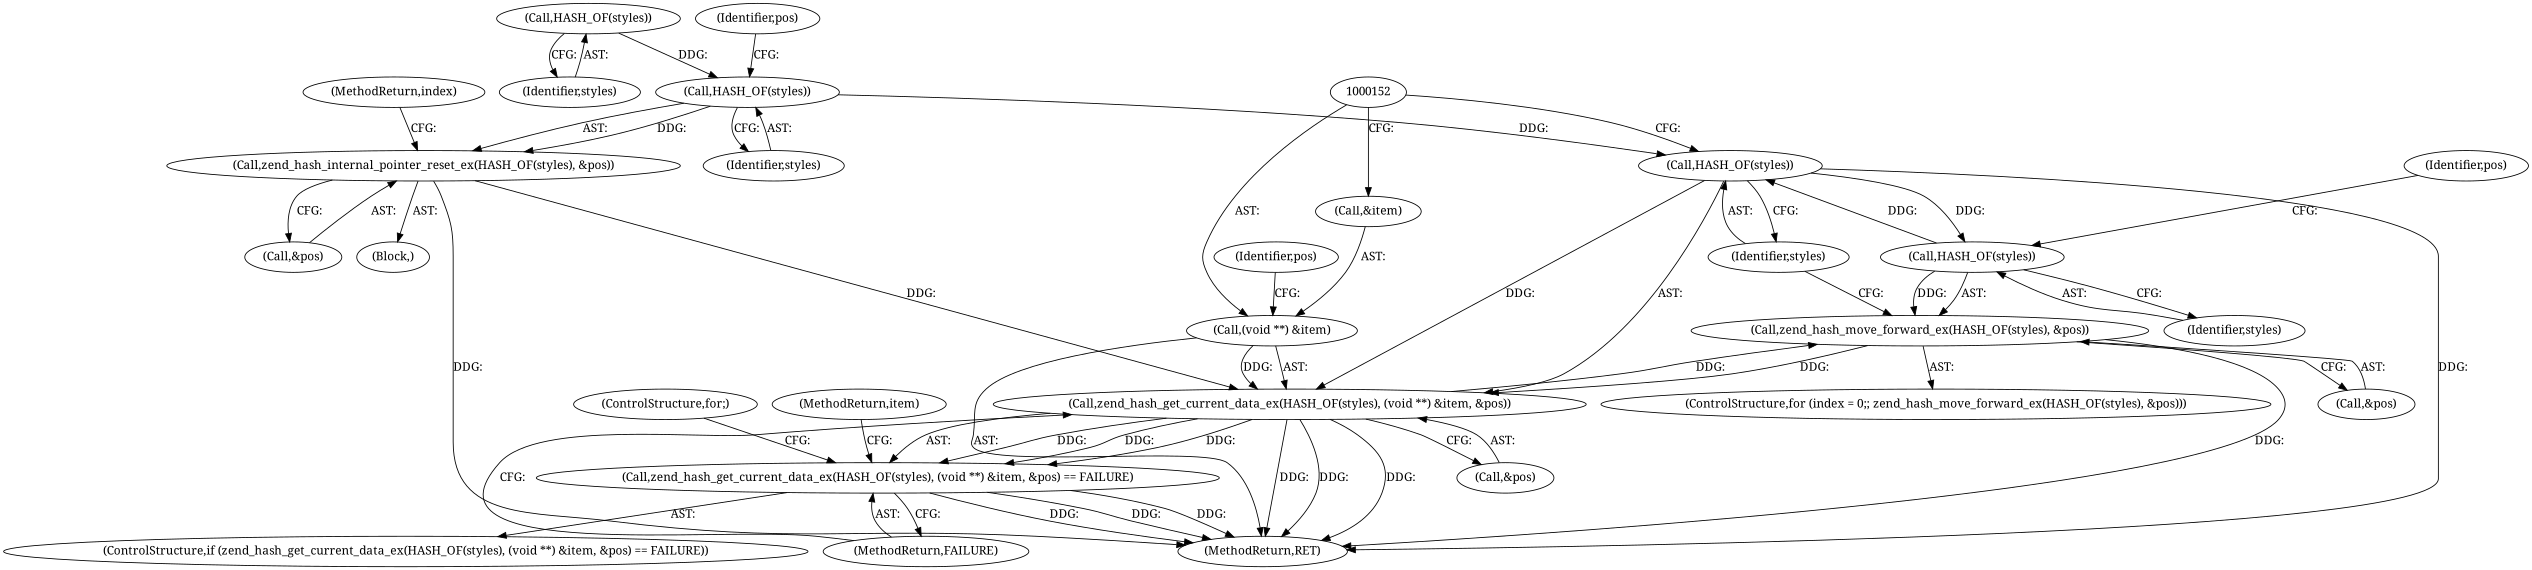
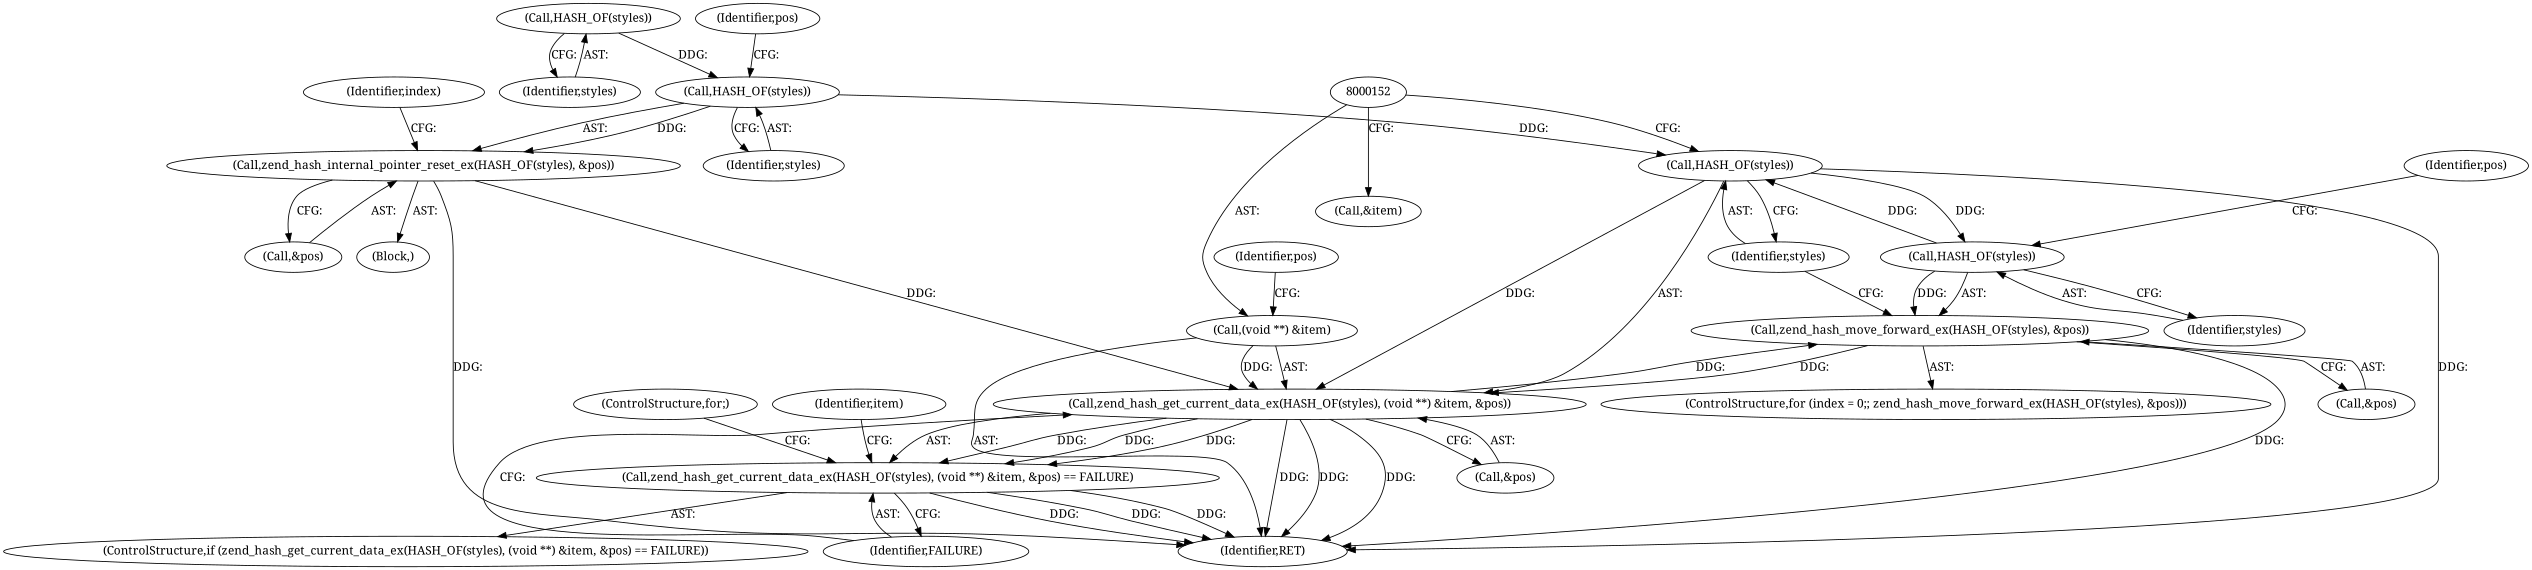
(394, 92) -> (394, 92)
(1368, 92) -> (1368, 92)
(1343, 275) -> none
(859, 404) -> (859, 404)
(926, 551) -> (926, 551)
(1263, 551) -> (1263, 551)
